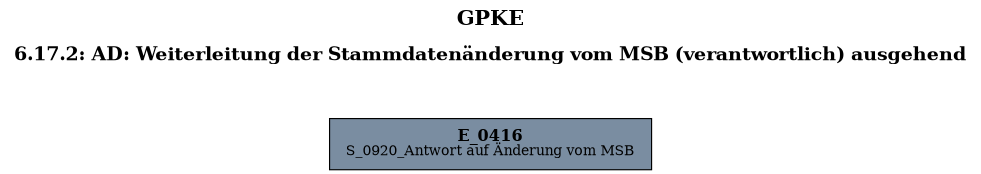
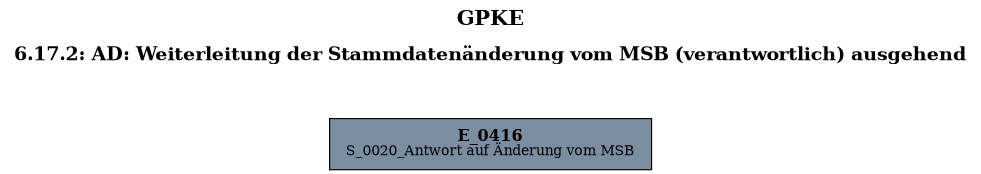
(491, 151) -> (491, 151)
